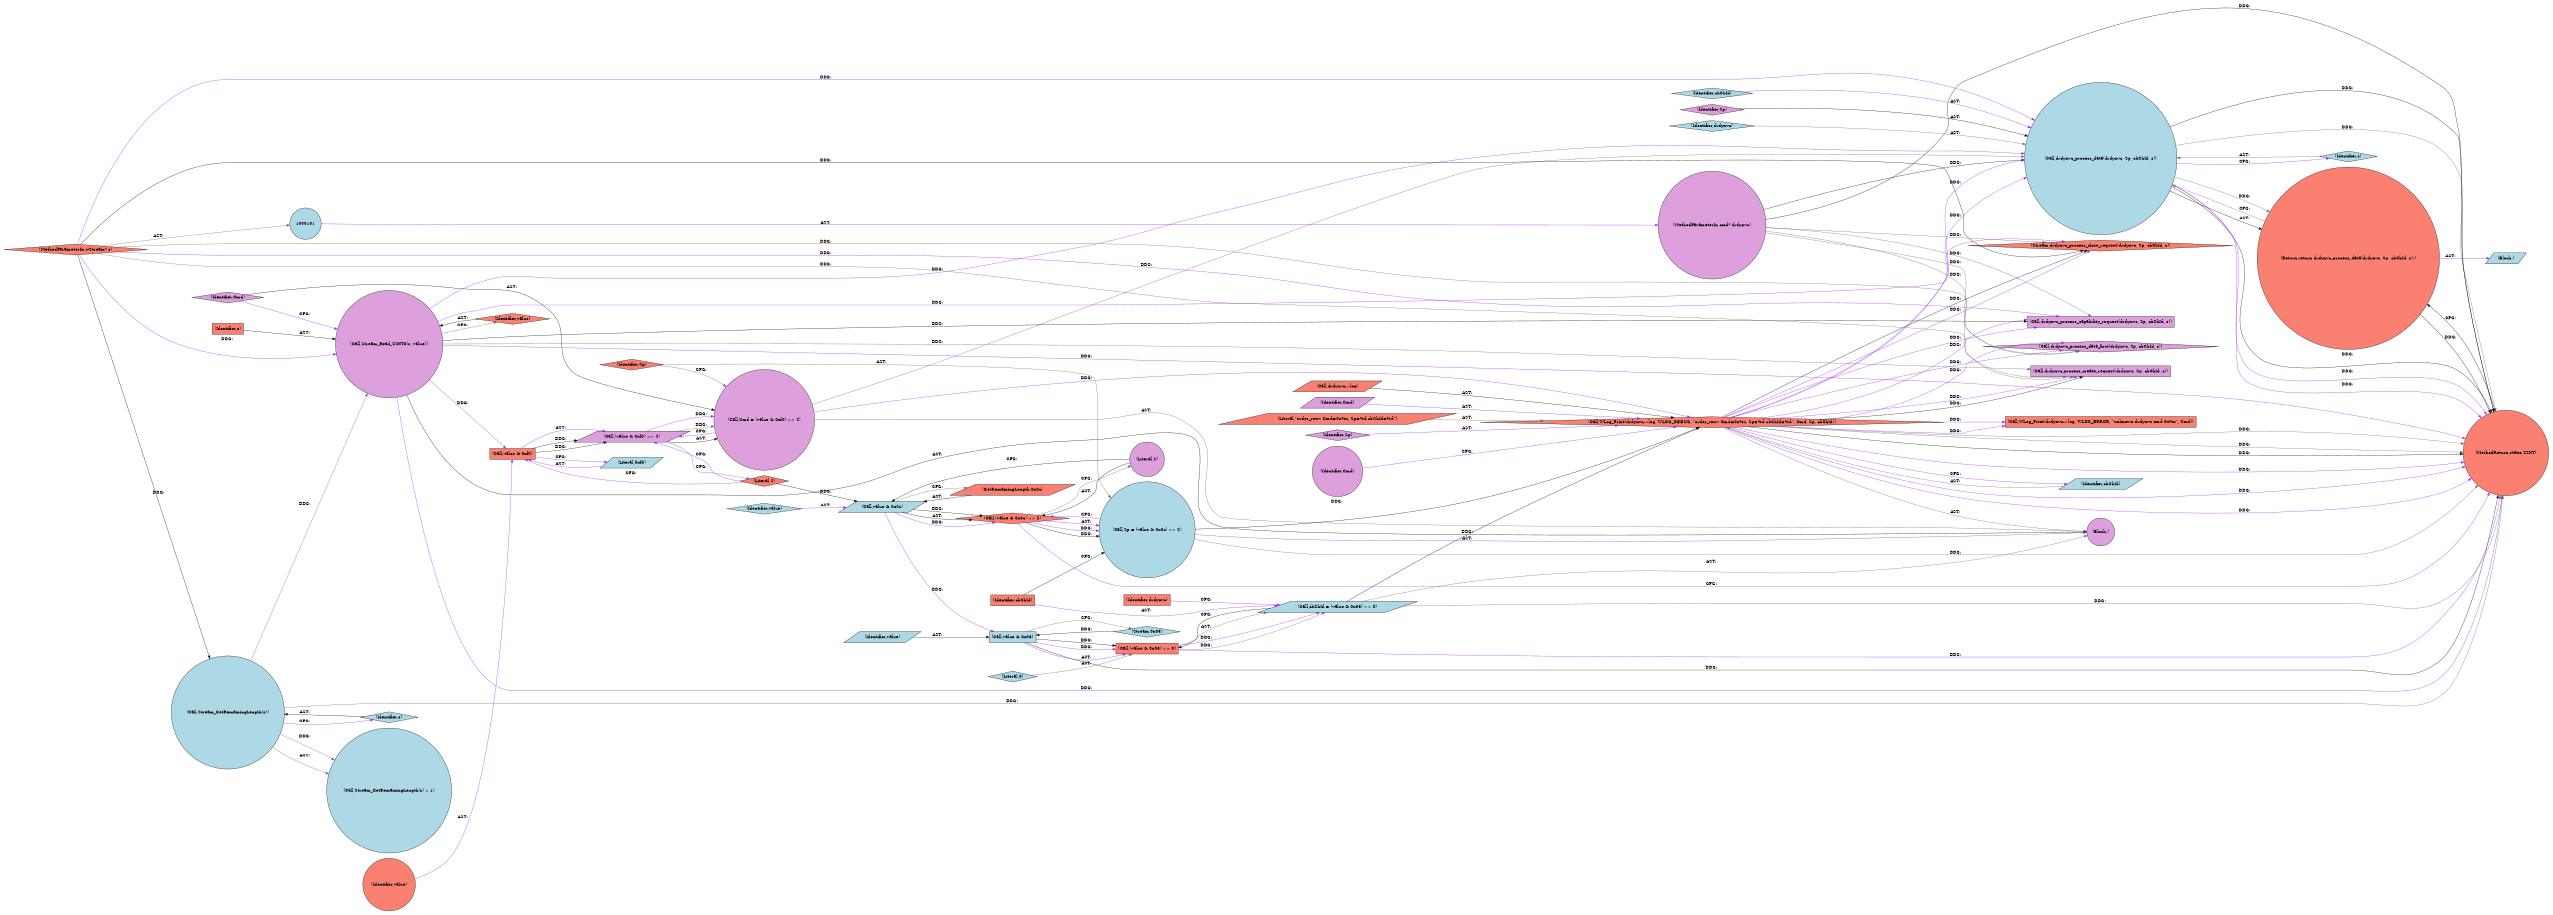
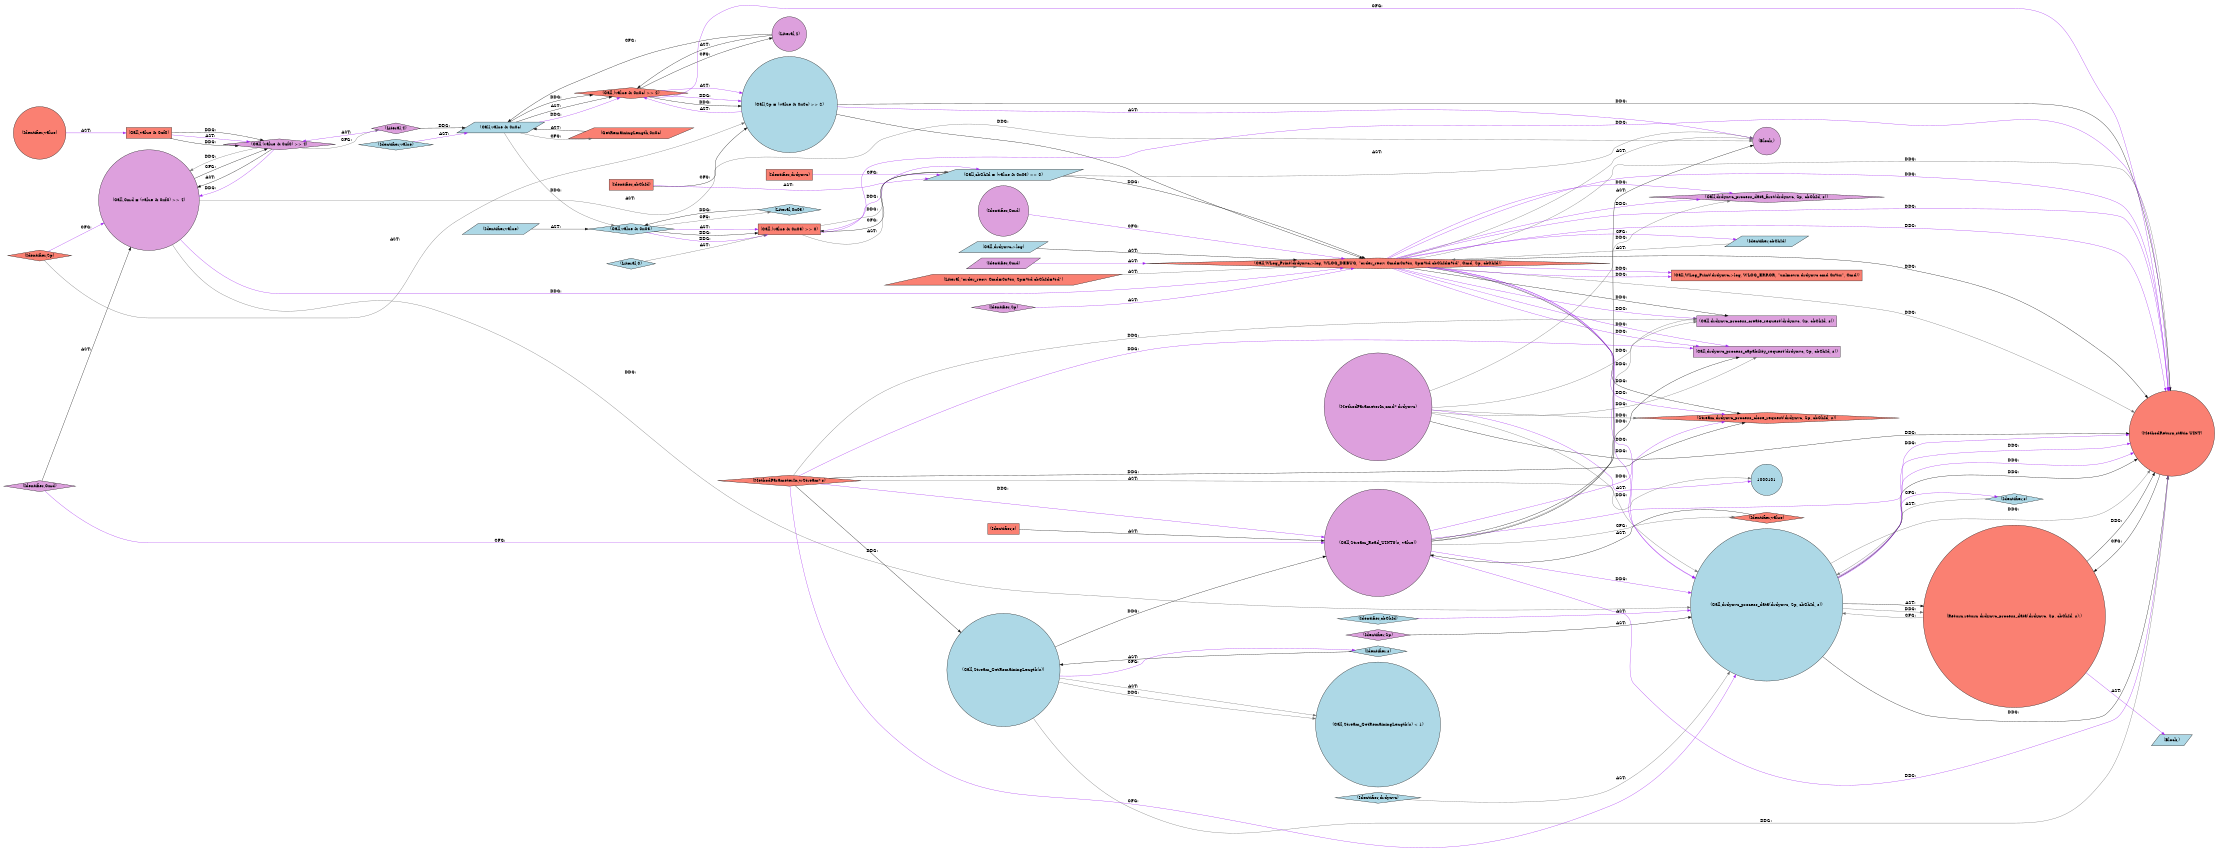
(826, 77) -> (1134, 801)
(1885, 179) -> (1581, 465)
(988, 225) -> (1593, 463)
(1116, 244) -> none
(1338, 386) -> (1003, 247)
(467, 413) -> none
(699, 435) -> (229, 164)
(632, 437) -> (279, 144)
(702, 454) -> (347, 132)
(632, 463) -> none
(764, 481) -> (396, 128)
(635, 482) -> none
(1080, 489) -> (703, 59)
(1087, 515) -> (706, 109)
(308, 528) -> (1187, 597)
(1845, 555) -> (1611, 104)
(926, 583) -> (549, 190)
(1985, 603) -> none
(1147, 632) -> (789, 210)
(1013, 637) -> (631, 229)
(1820, 670) -> none
